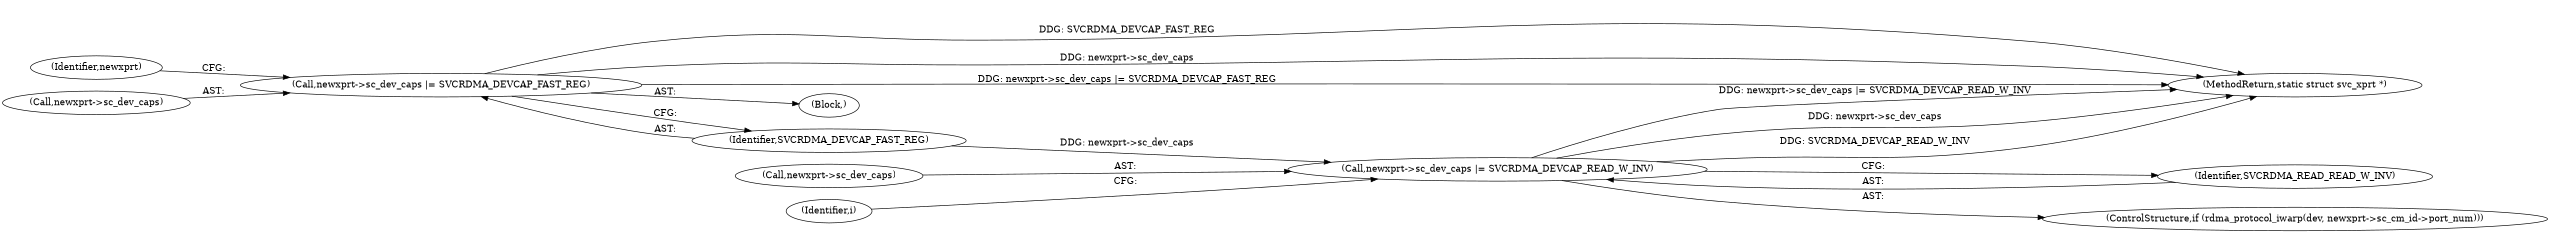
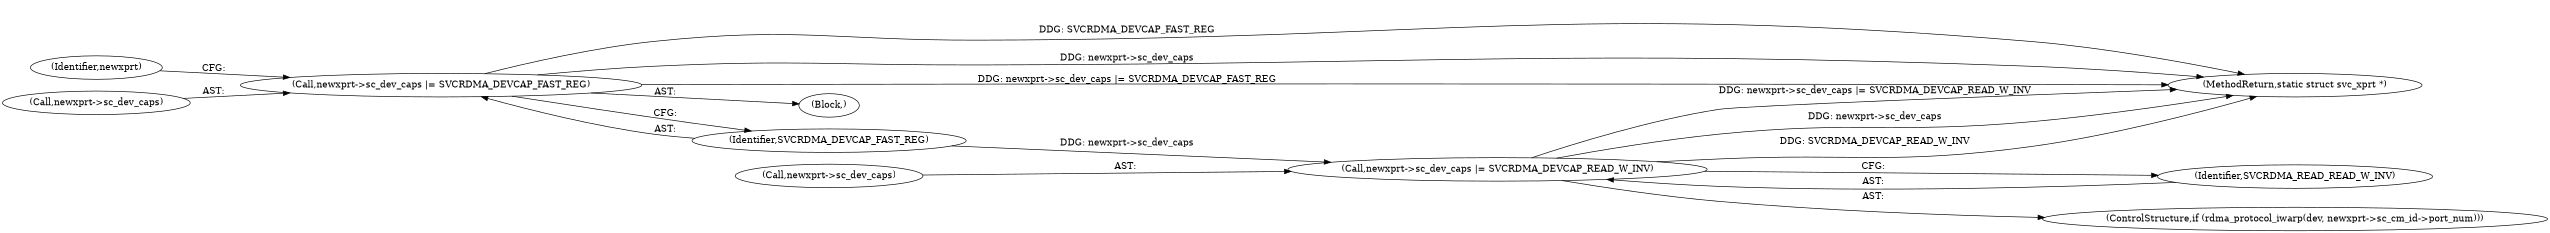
(829, 211) -> none
